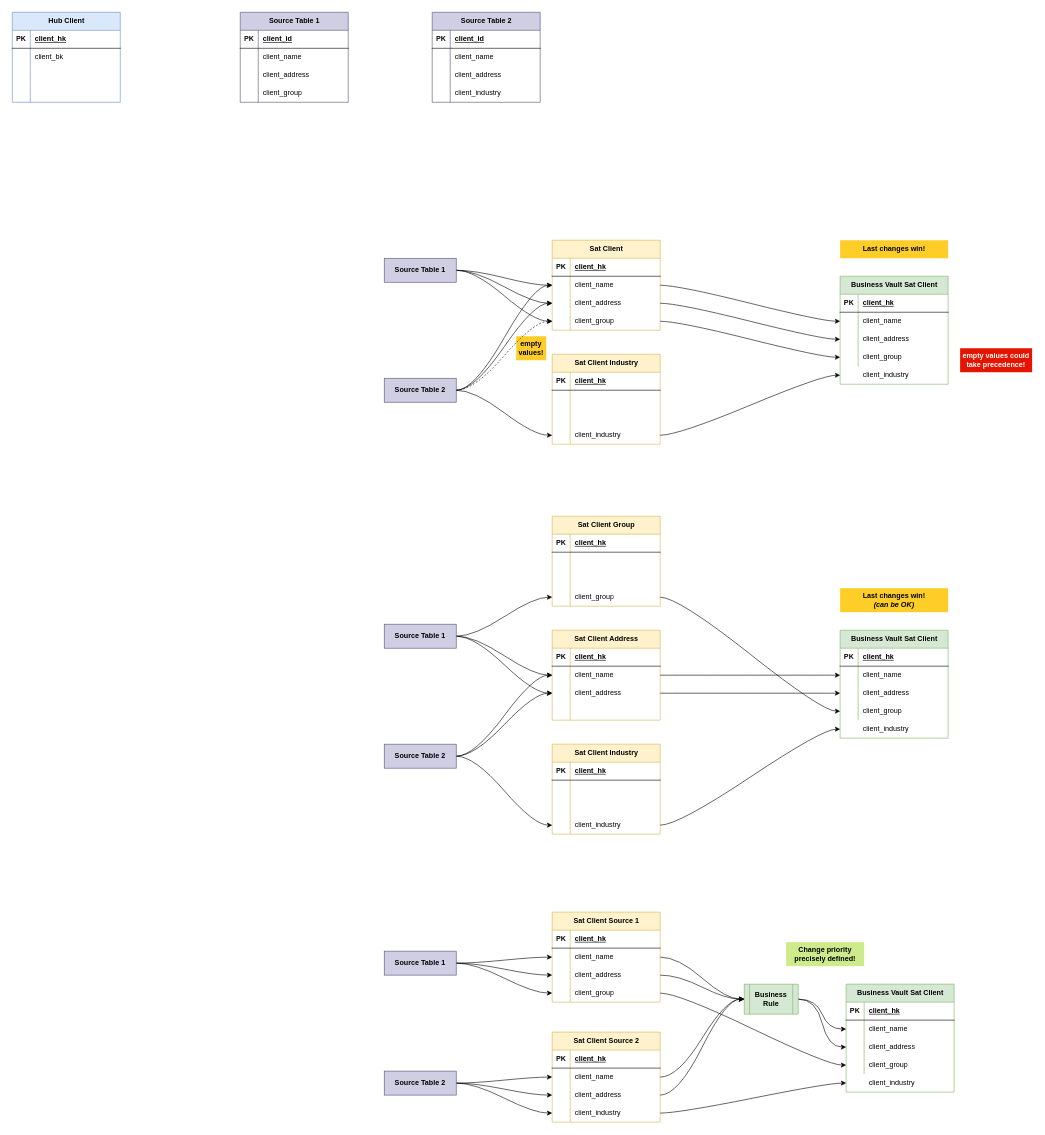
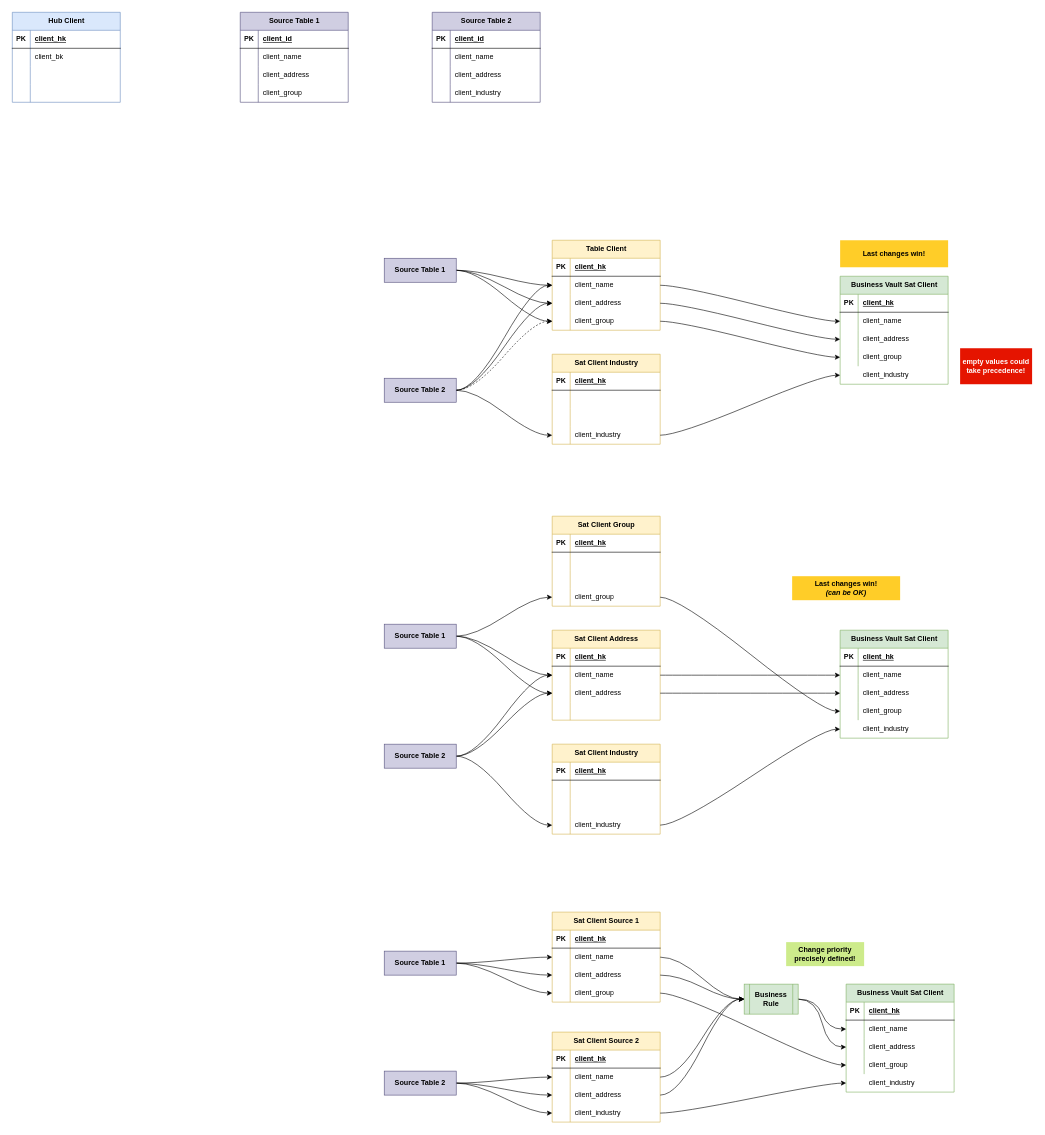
(607, 249) -> (607, 249)
(894, 249) -> (894, 254)
(531, 348) -> none
(996, 360) -> (996, 366)
(894, 600) -> (846, 588)
